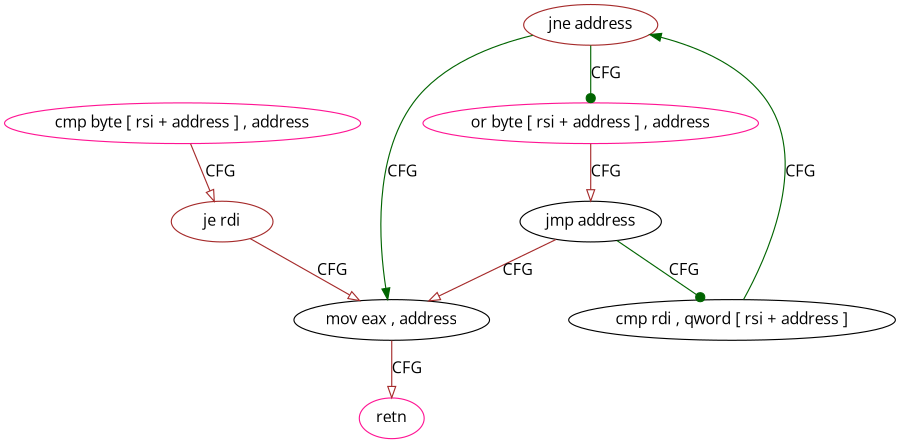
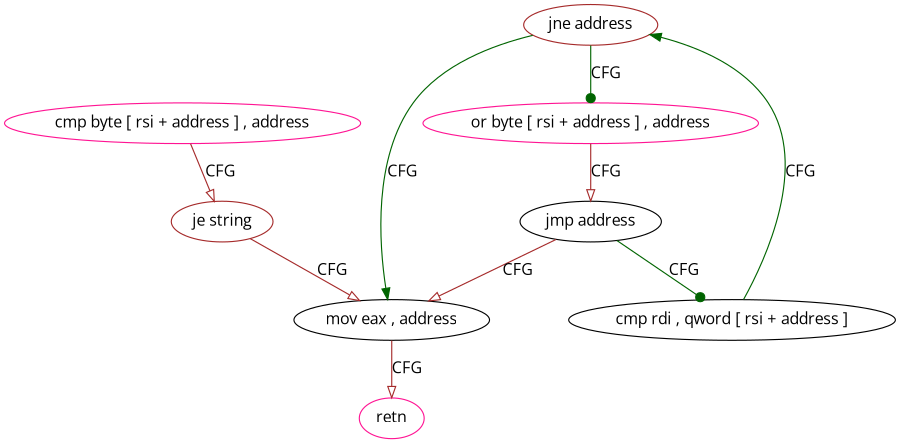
(222, 222) -> (222, 222)
